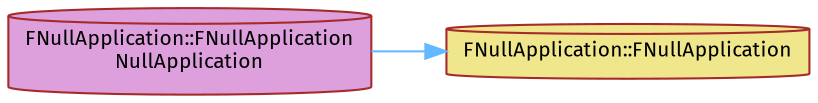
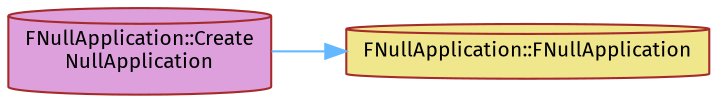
(190, 51) -> (140, 51)
